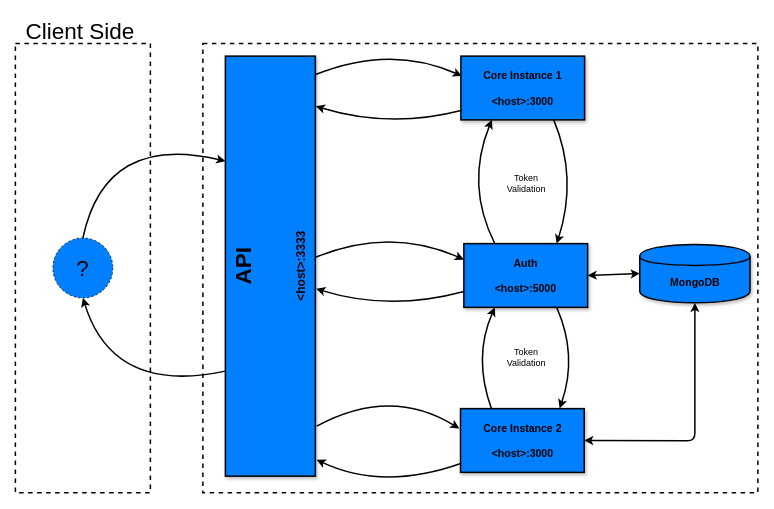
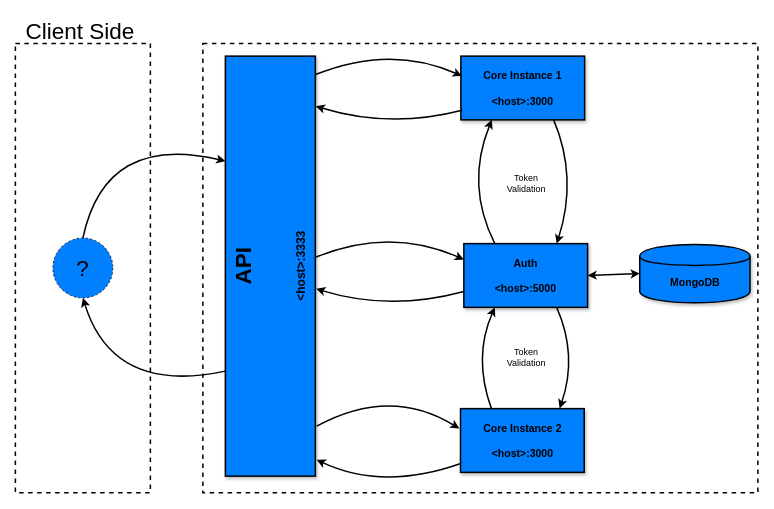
(695, 424) -> none
